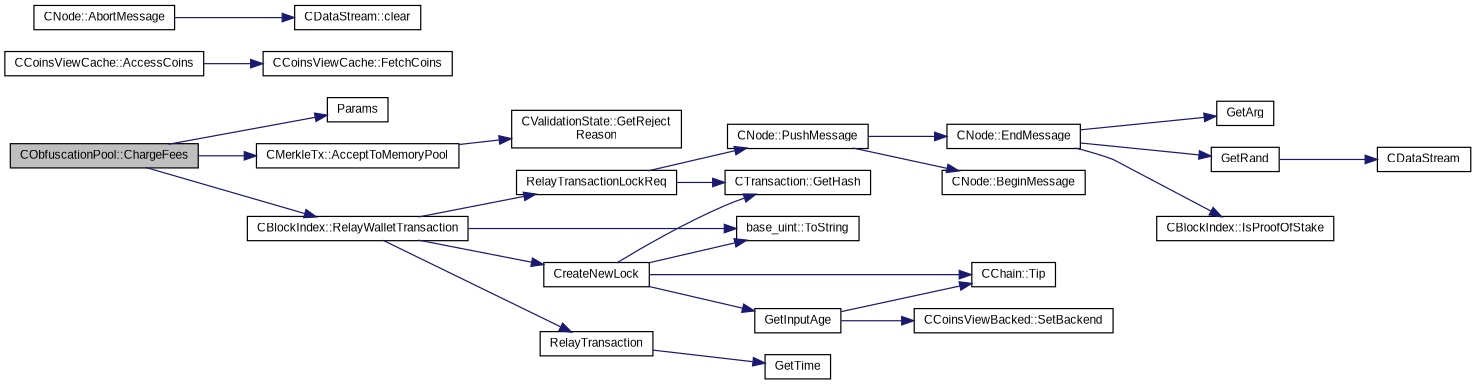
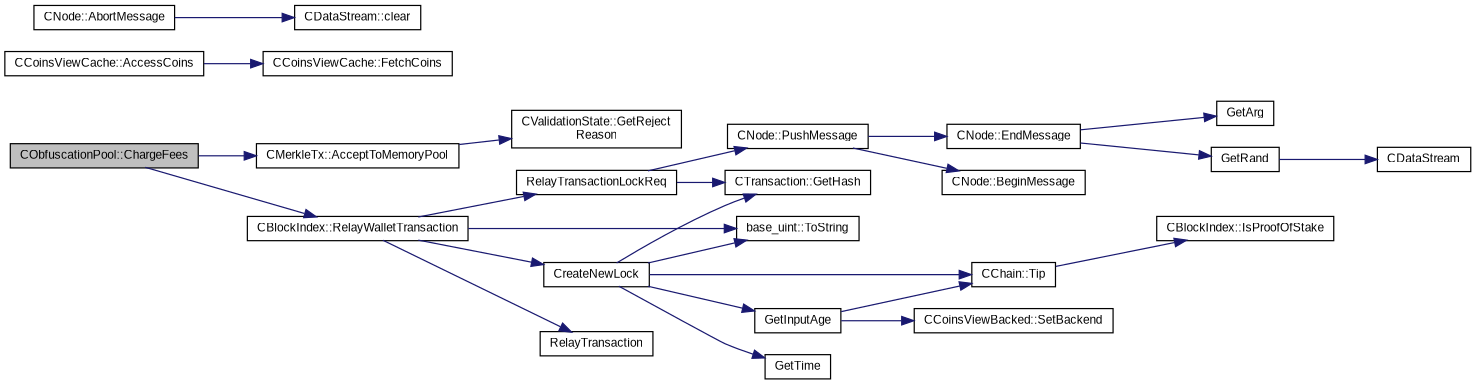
(358, 110) -> none
(1145, 176) -> (1115, 254)
(703, 356) -> (685, 322)
